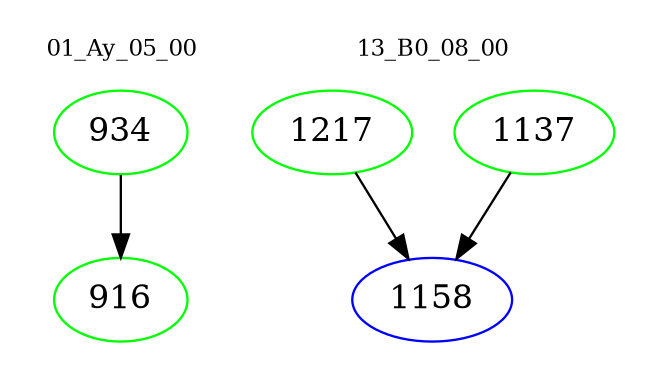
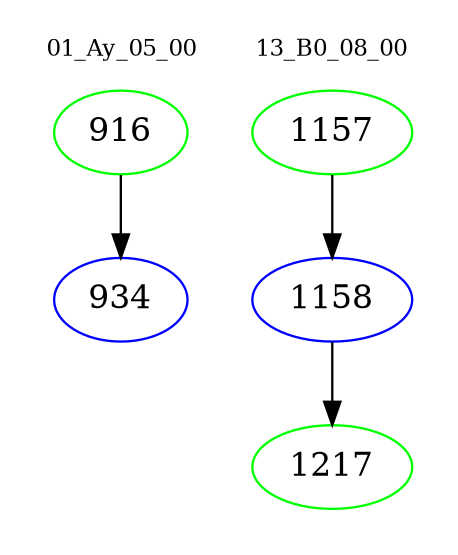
(121, 132) -> (121, 300)
(534, 132) -> (332, 132)
(121, 205) -> (121, 205)
(376, 206) -> (332, 372)
